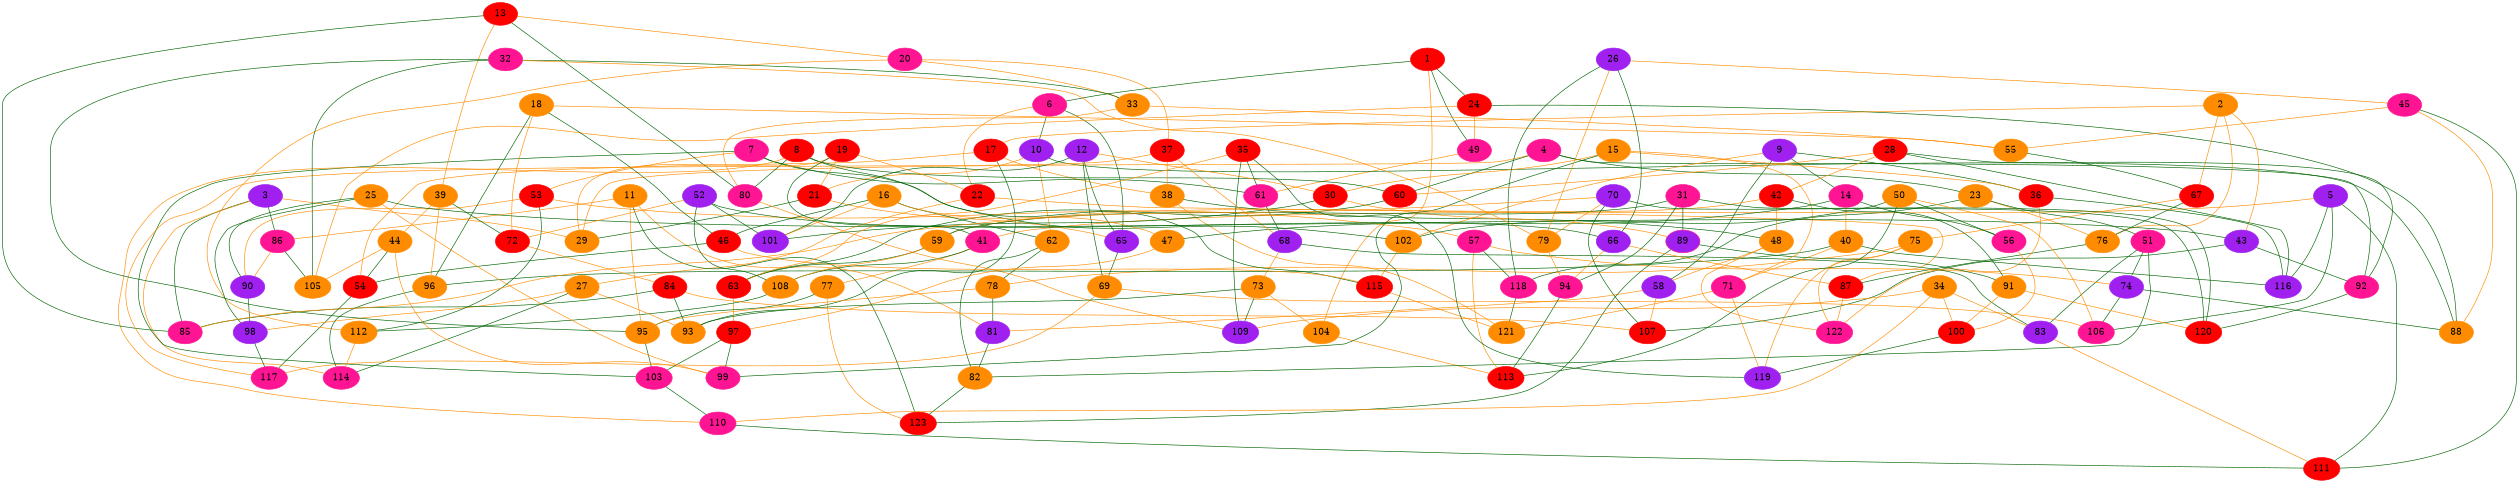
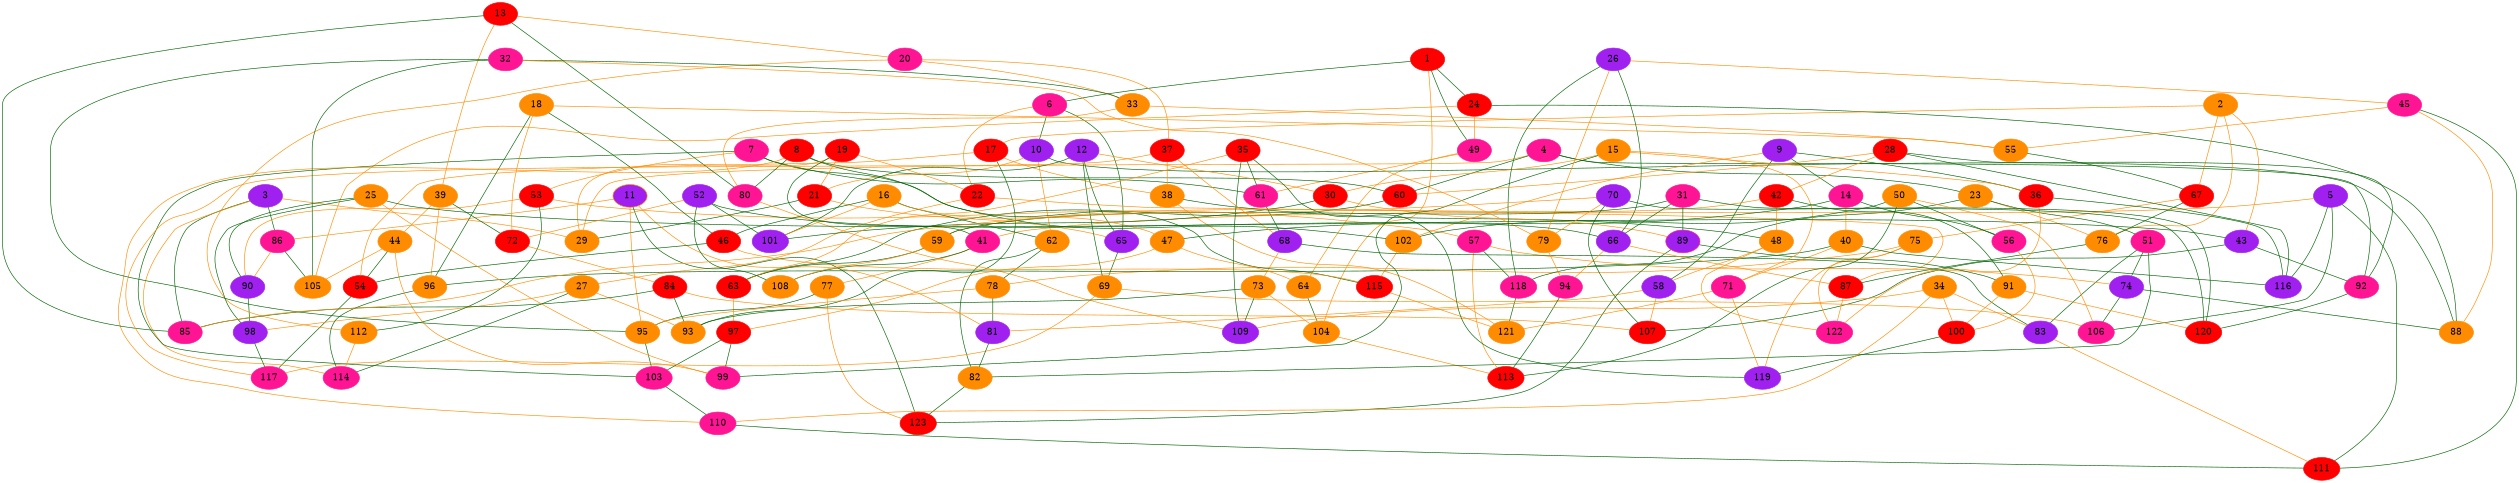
(630, 196) -> (630, 196)
(1645, 245) -> (1648, 219)
none -> (1304, 287)
(583, 319) -> none
